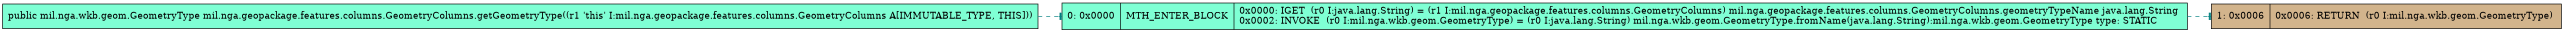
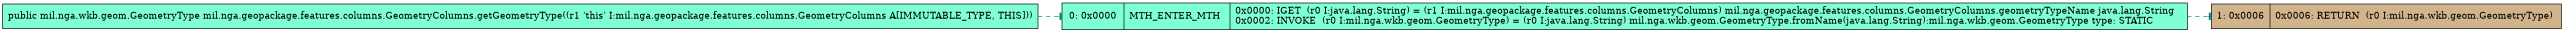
(1177, 16) -> (1175, 16)
